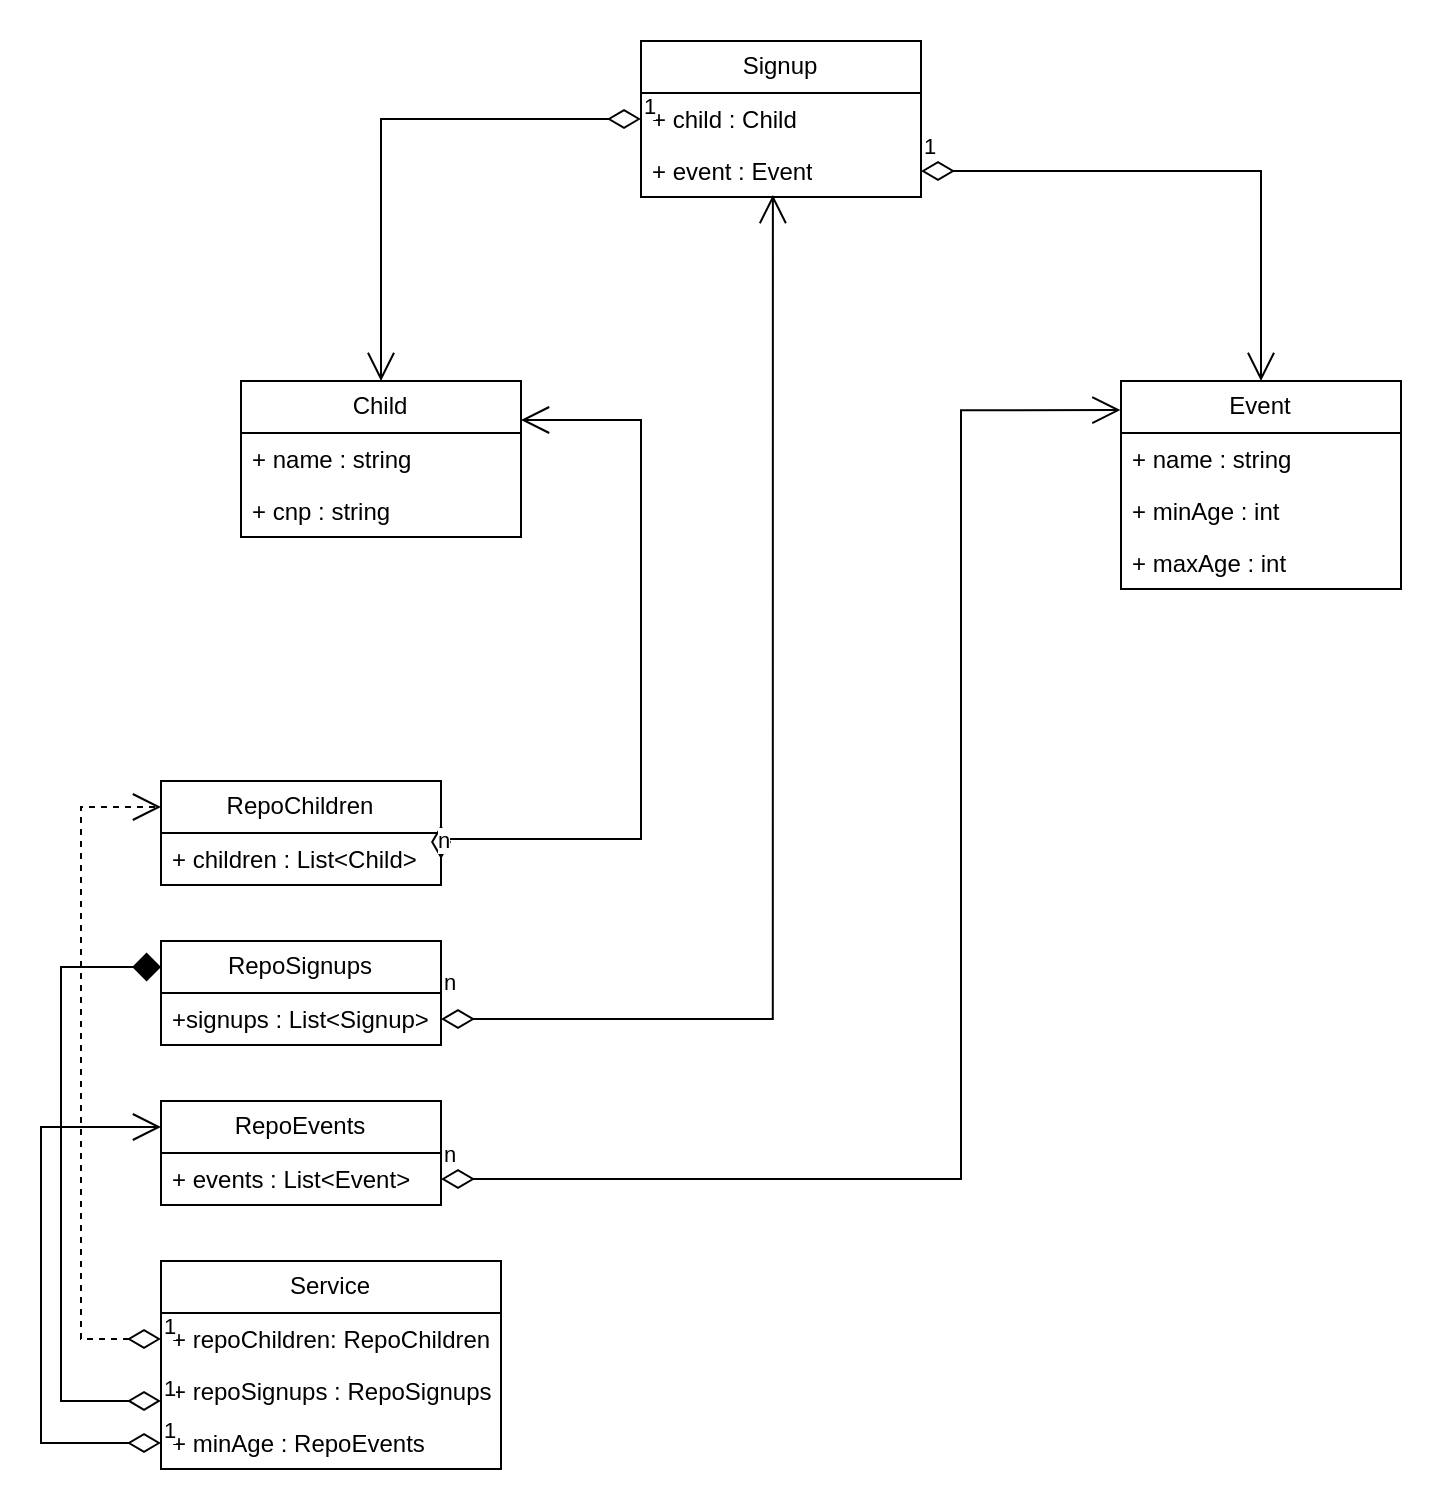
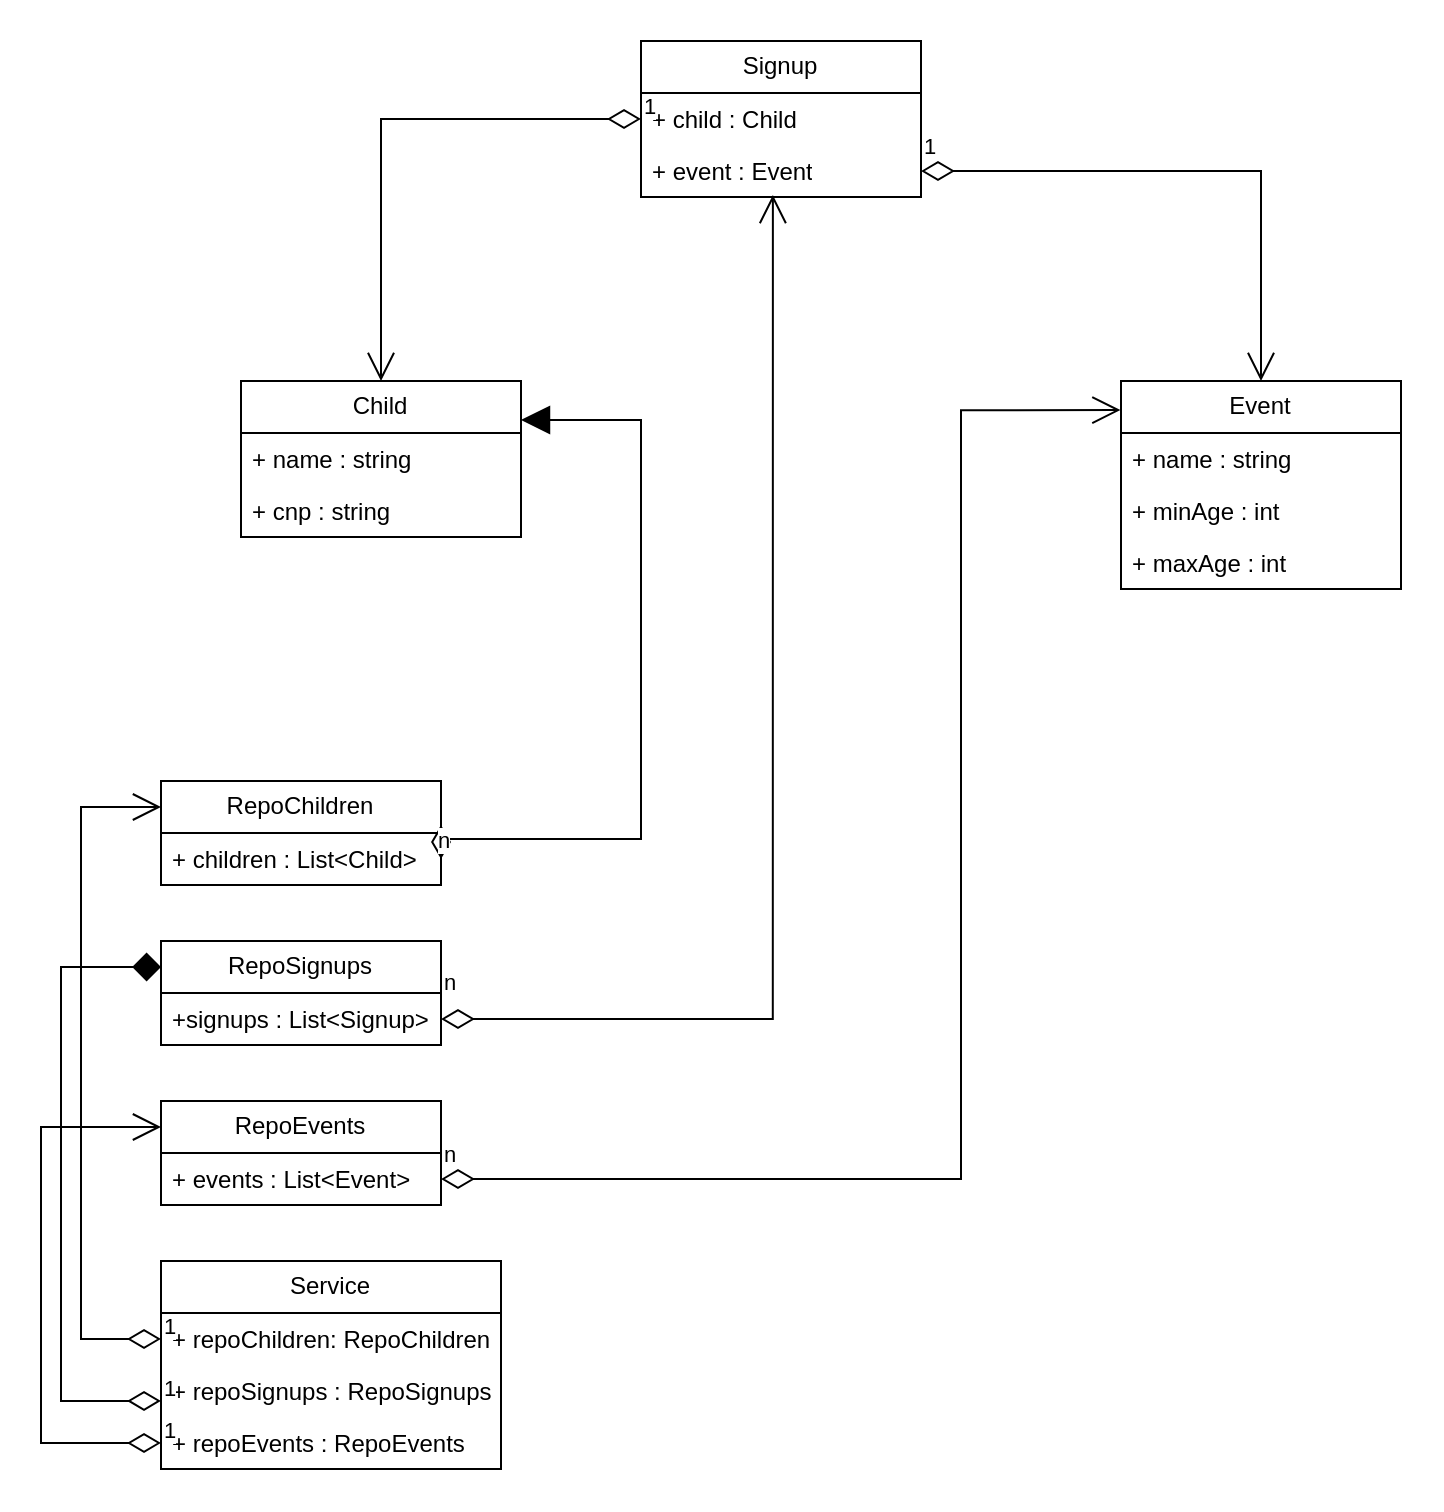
(540, 420) -> (550, 420)
(81, 1258) -> (81, 1258)
(299, 1445) -> (329, 1445)
